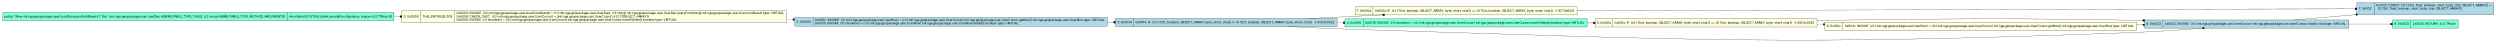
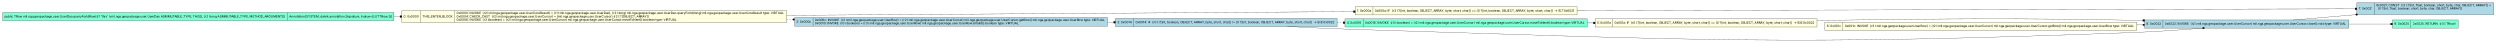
(1345, 17) -> (1070, 13)
(1820, 24) -> none
